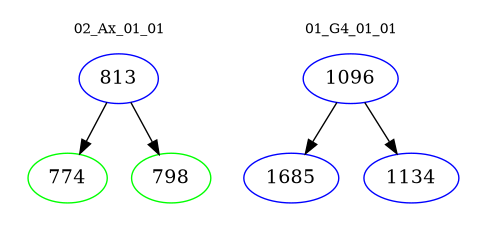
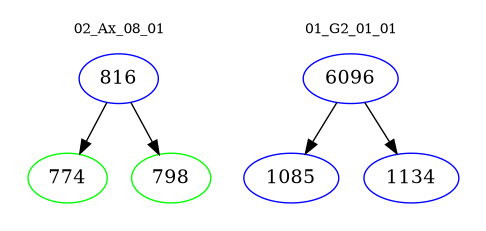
(119, 30) -> (119, 30)
(351, 30) -> (351, 30)
(119, 79) -> (119, 79)
(351, 79) -> (351, 79)
(291, 178) -> (291, 178)
